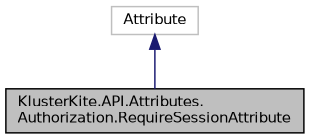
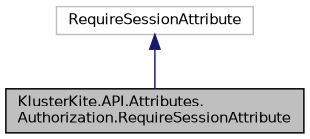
(155, 21) -> (155, 21)
